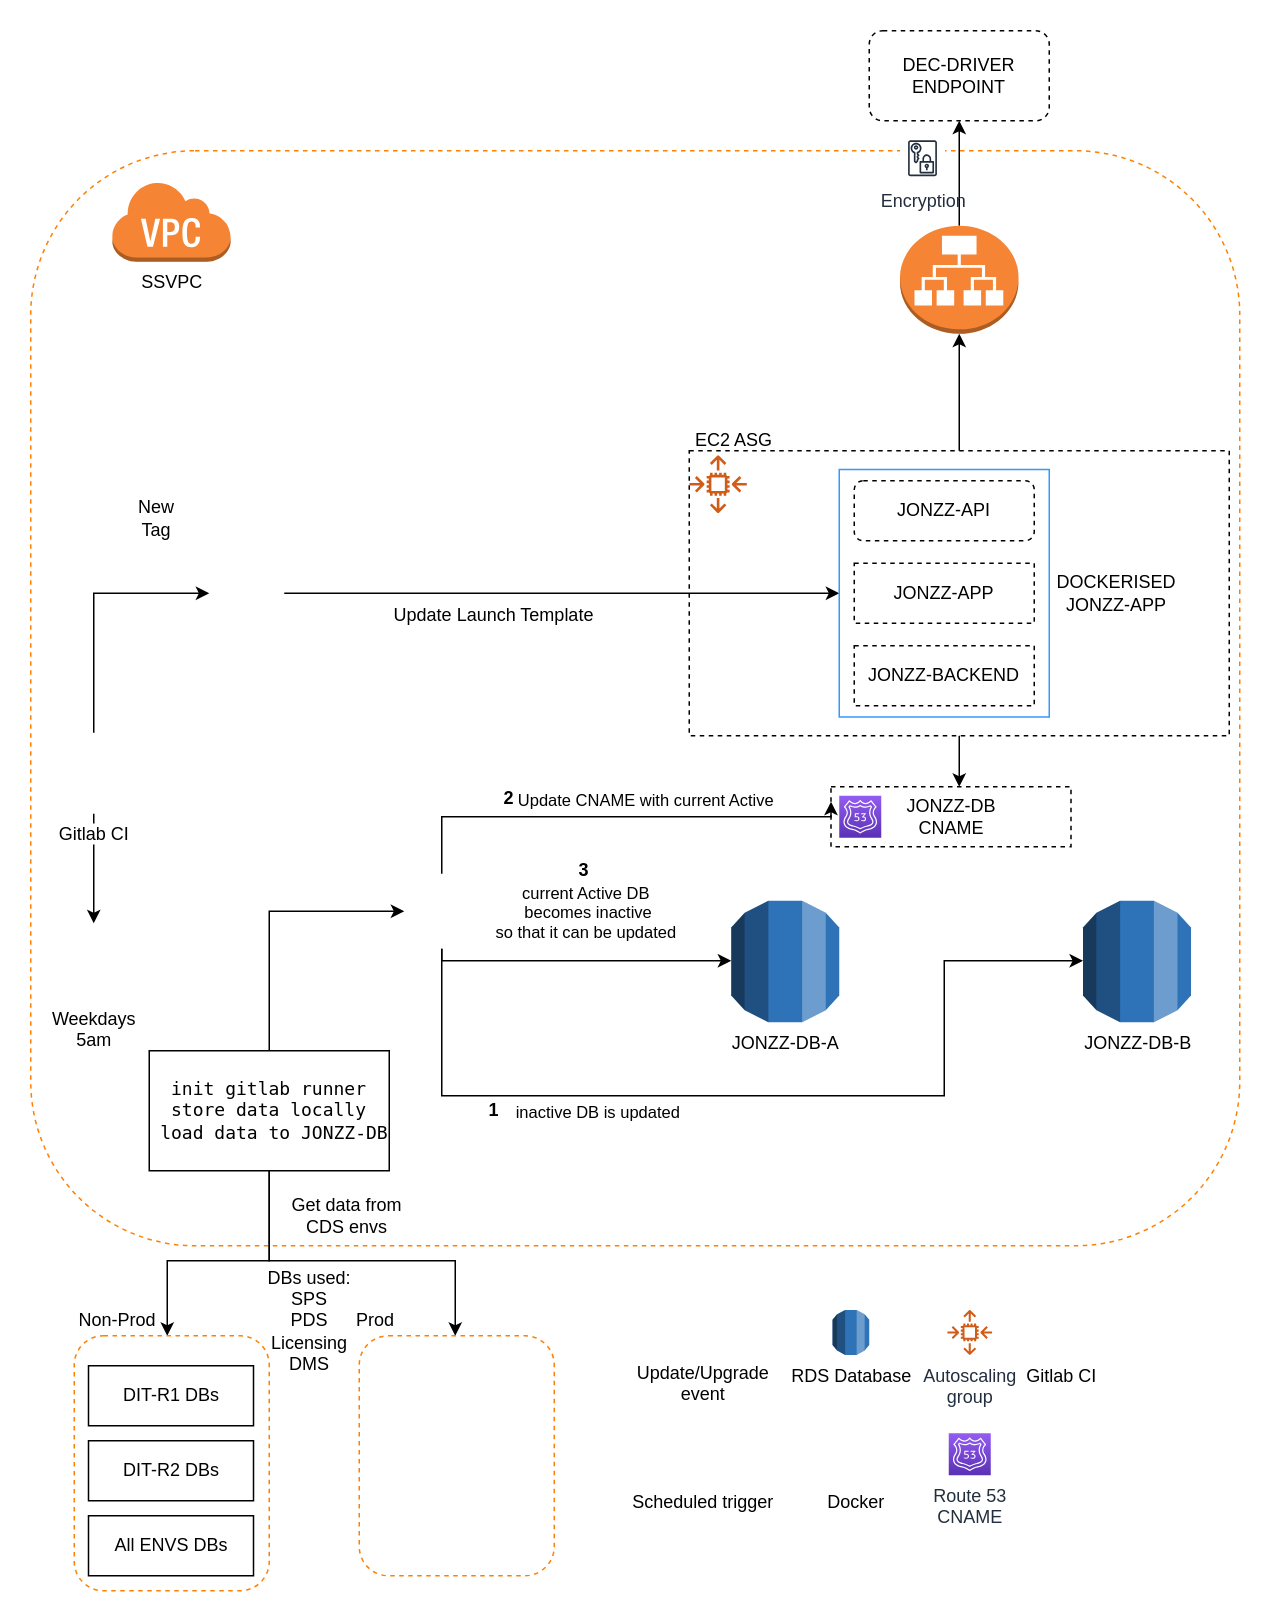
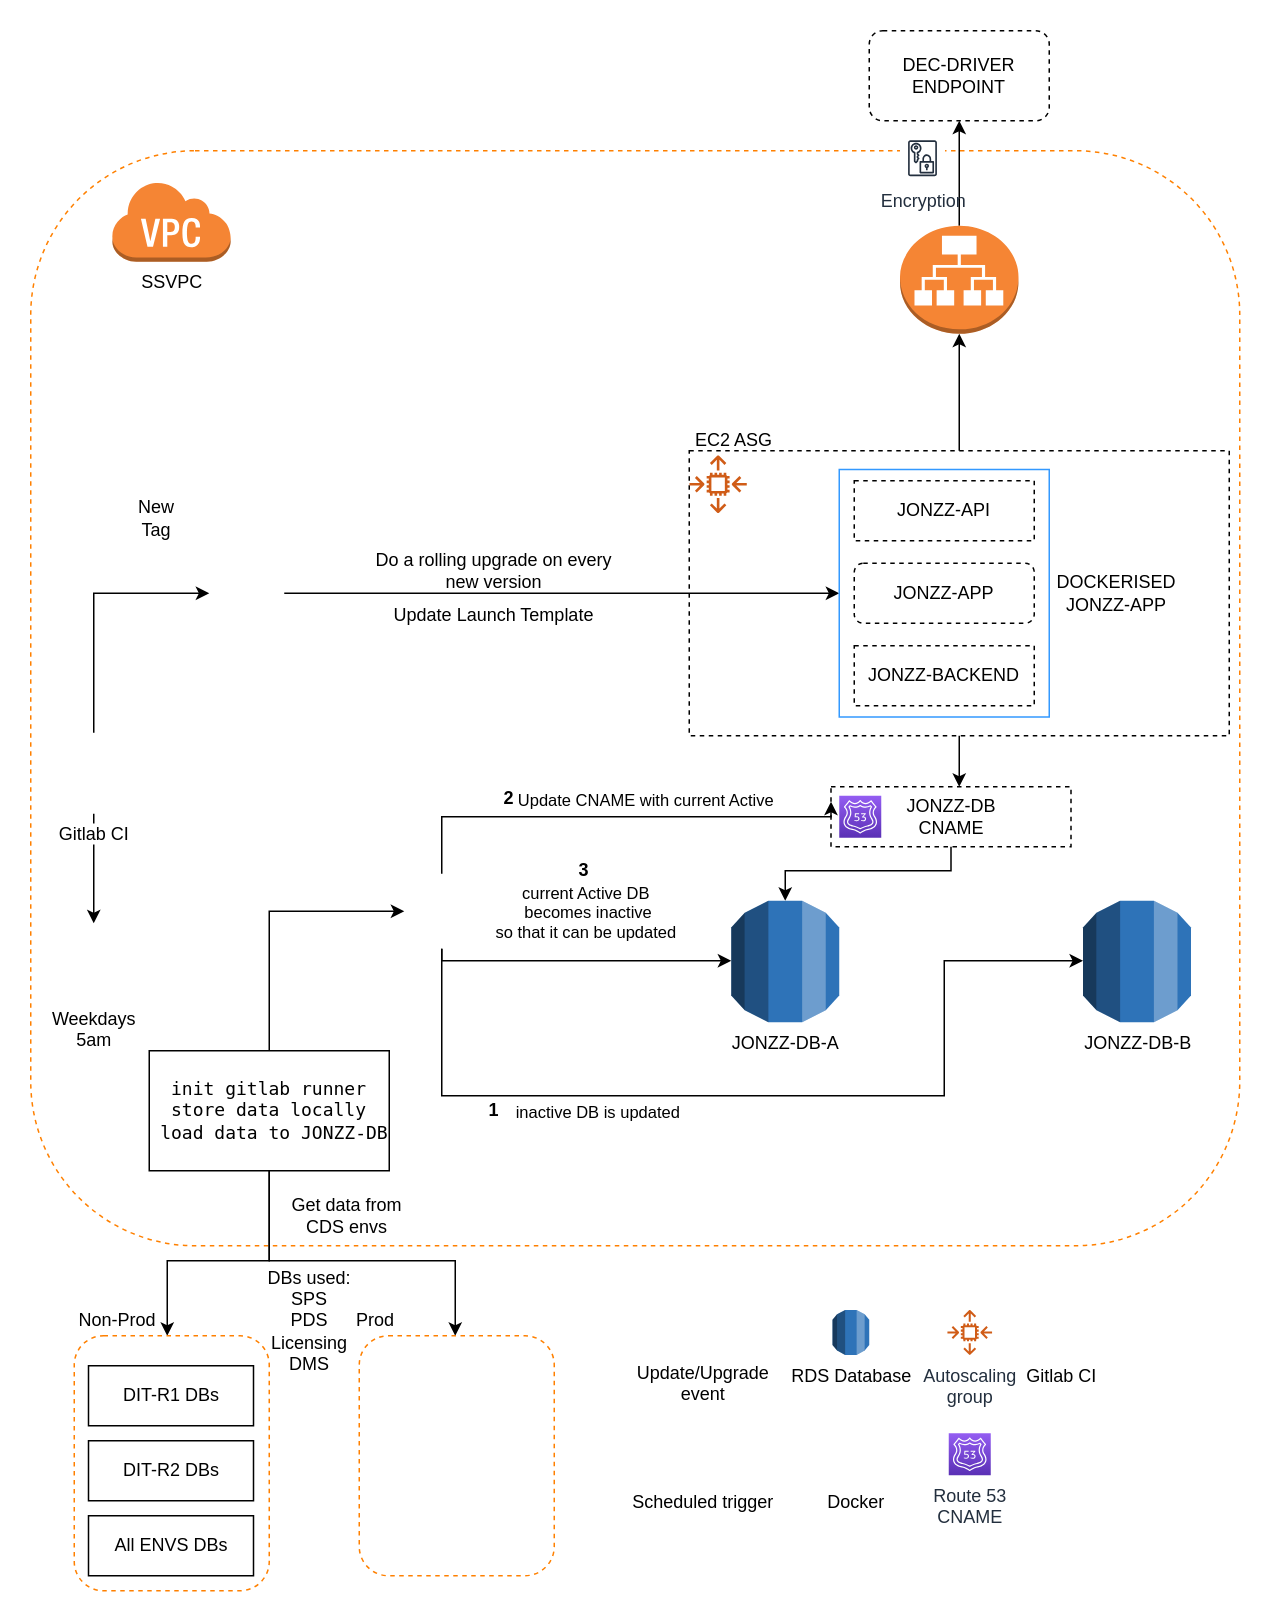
(944, 511) -> (944, 511)
none -> (494, 571)
(944, 593) -> (944, 593)
none -> (871, 871)
